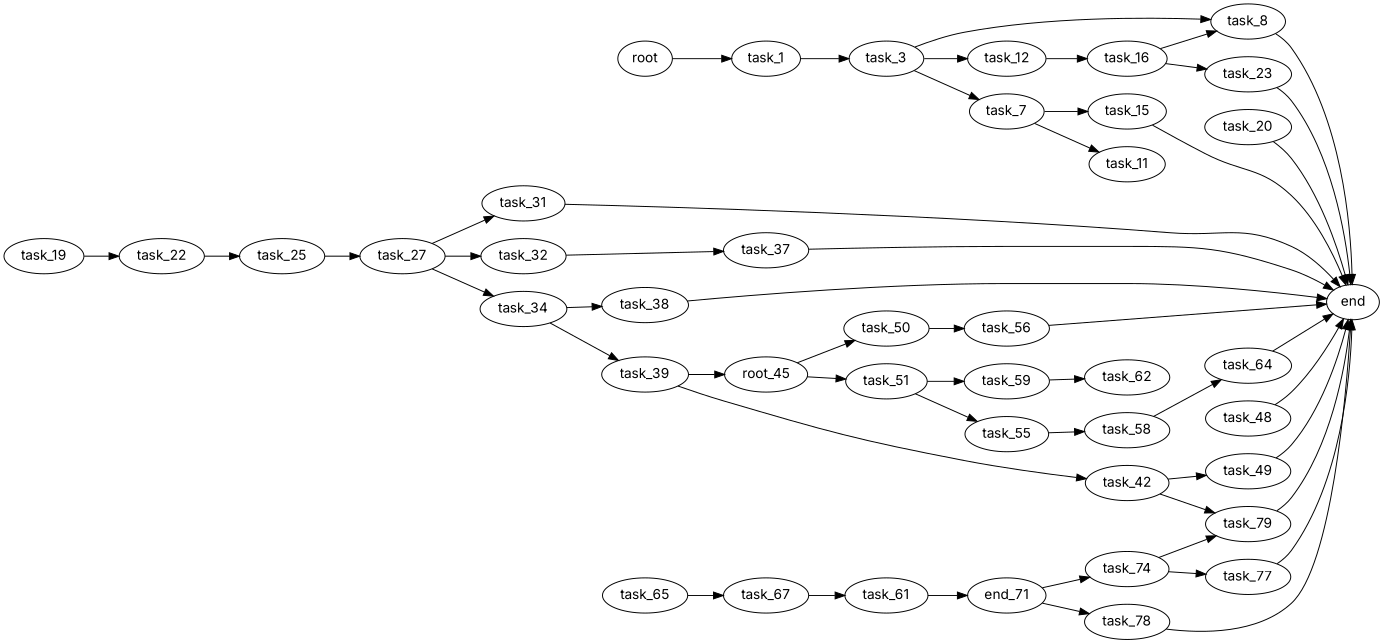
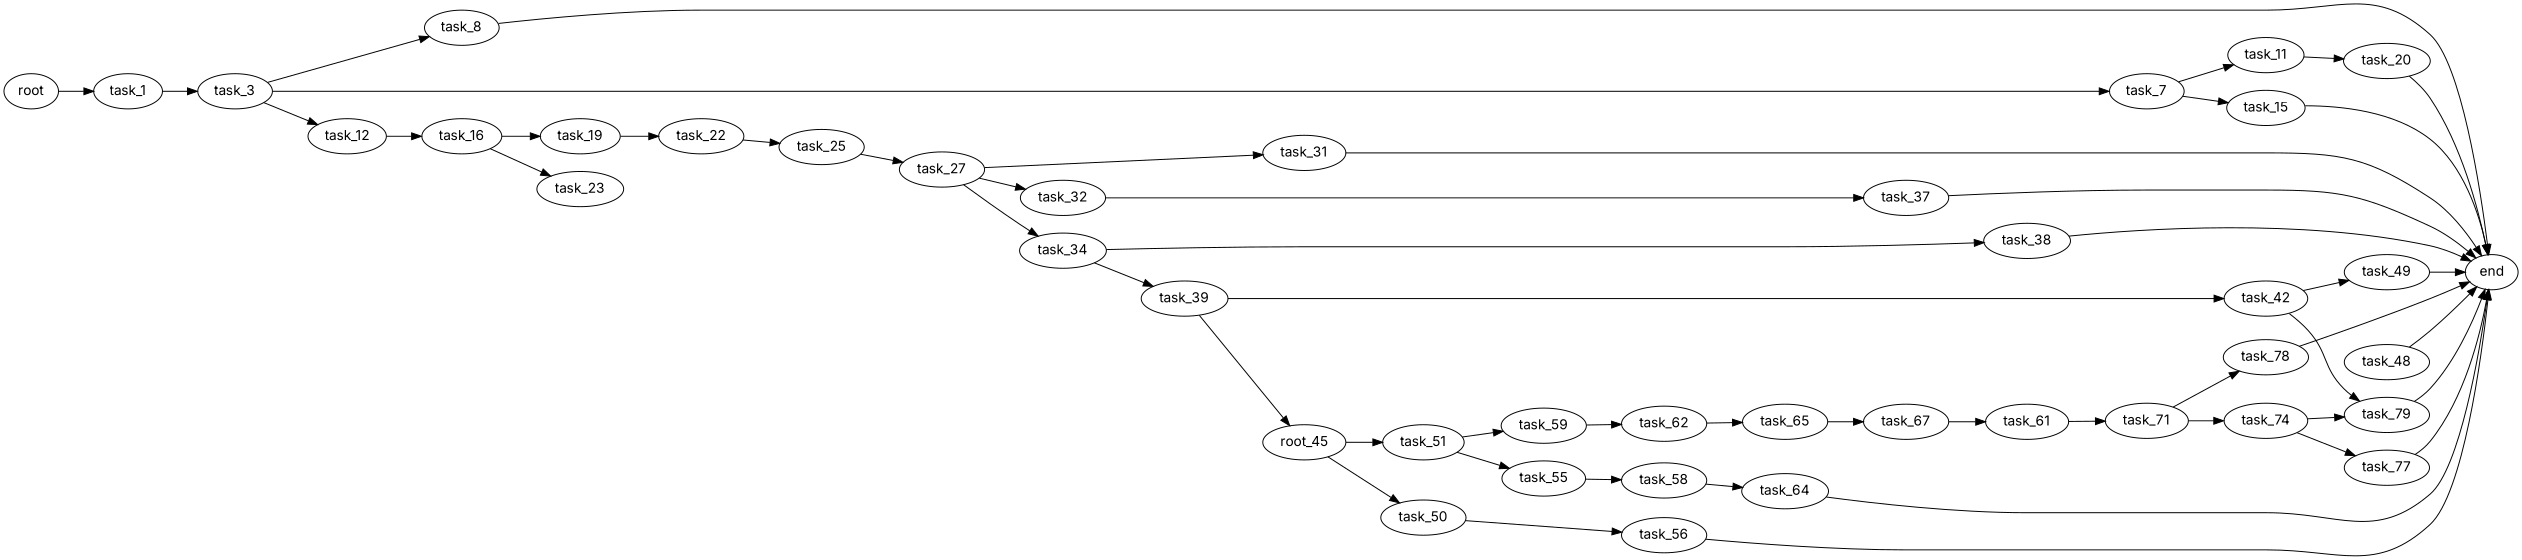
(1184, 41) -> (516, 136)
none -> (2319, 58)
(1328, 174) -> none
none -> (1720, 423)
(1007, 595) -> (2147, 421)
